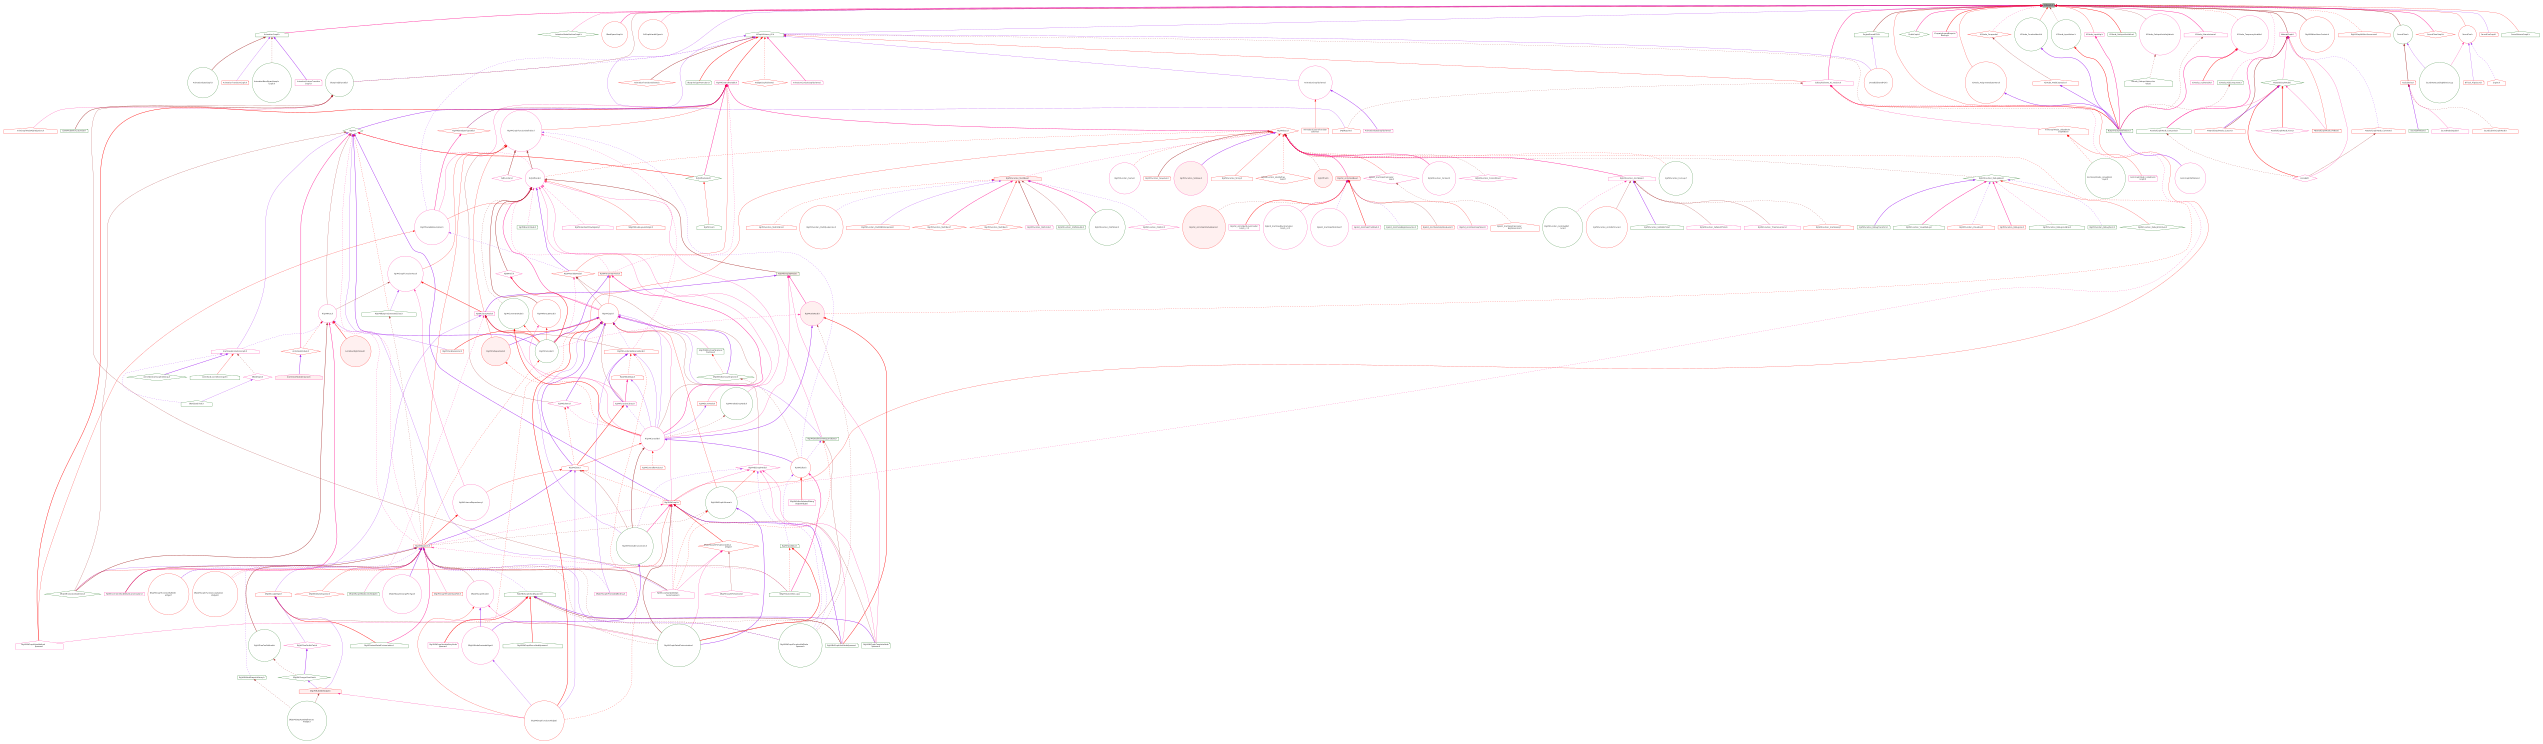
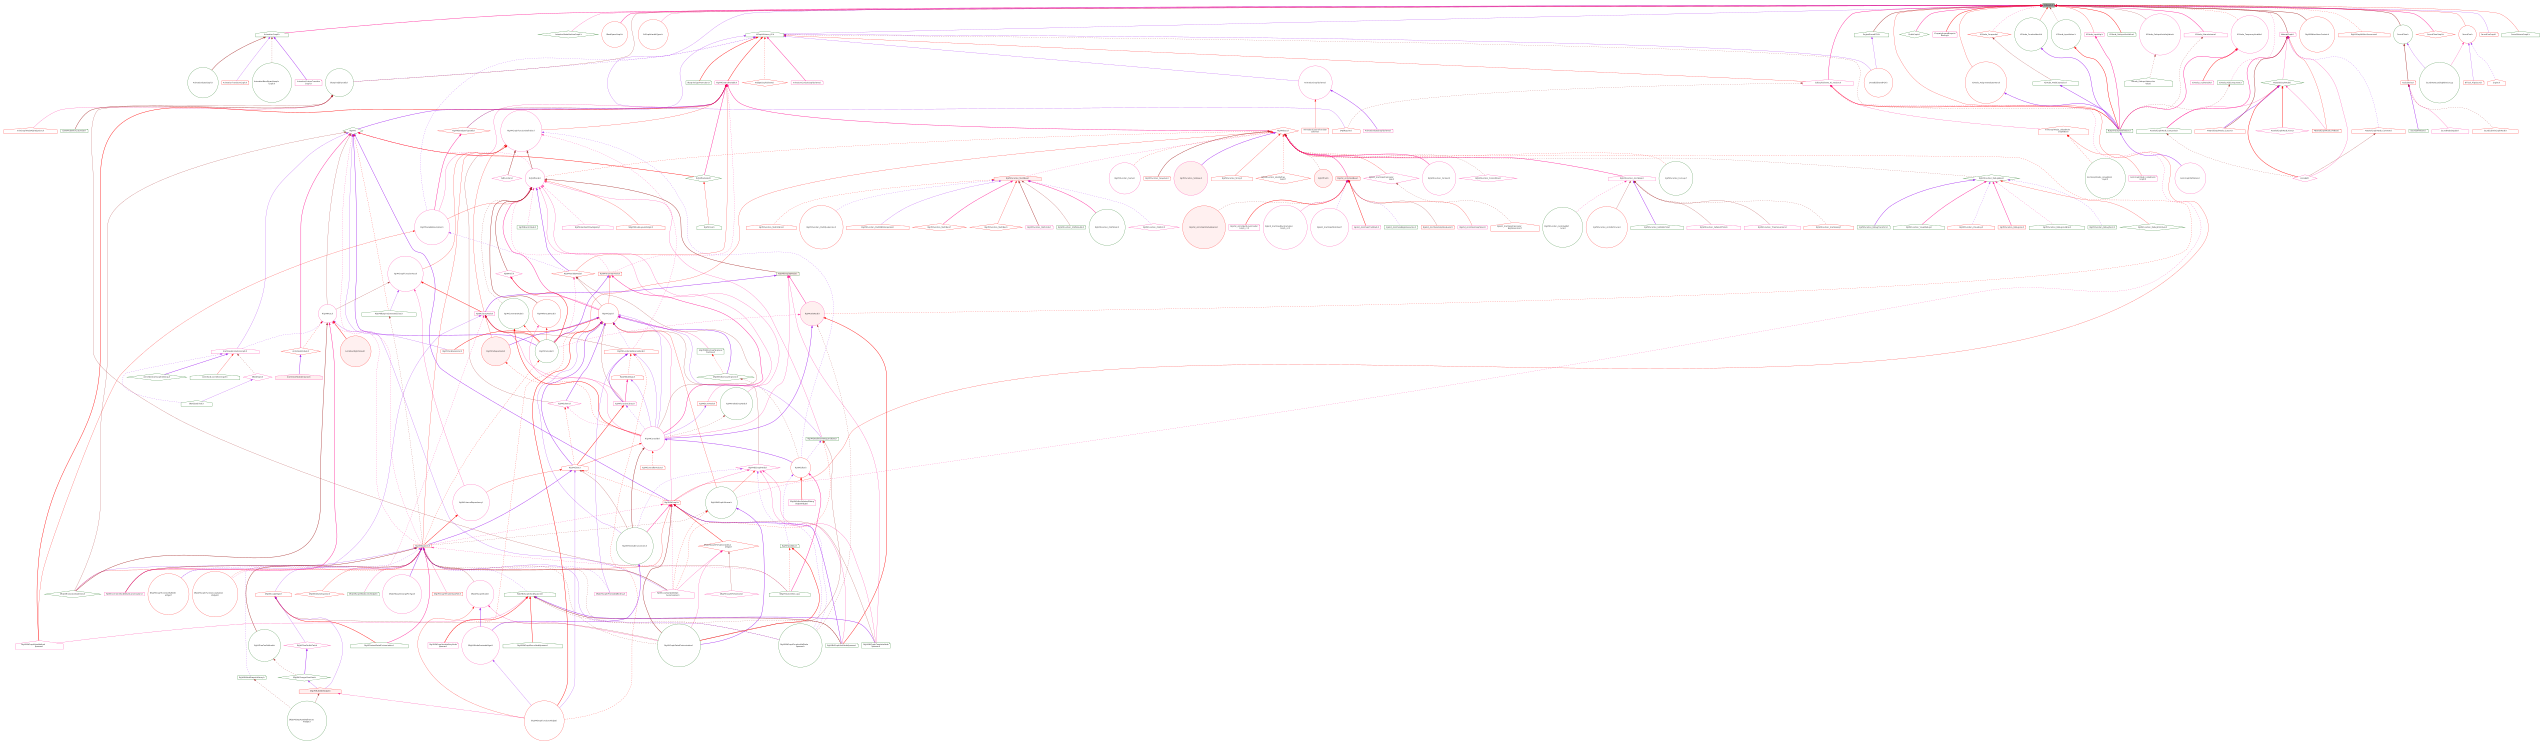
(647, 83) -> none
(2056, 83) -> (2056, 83)
